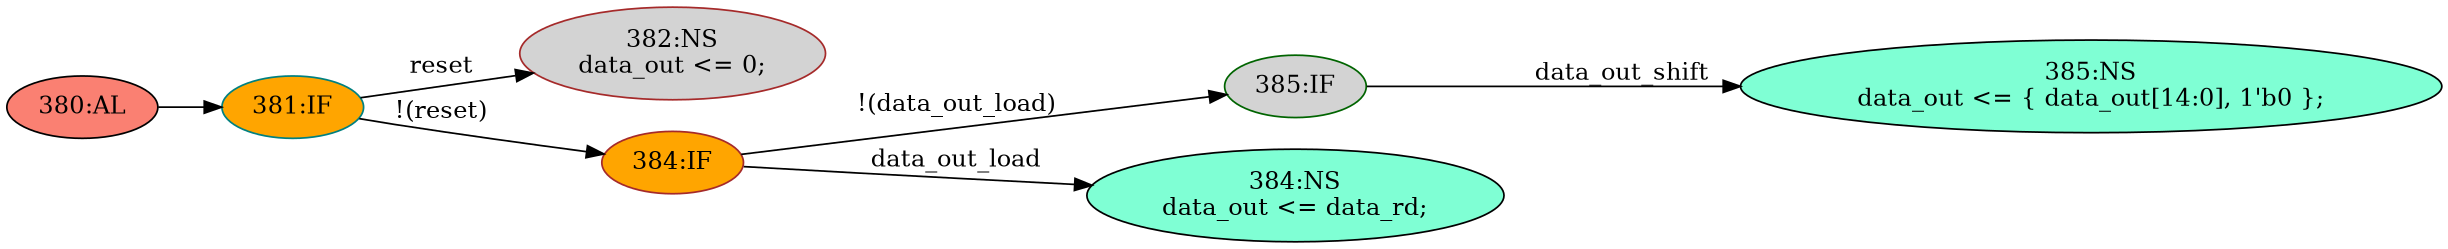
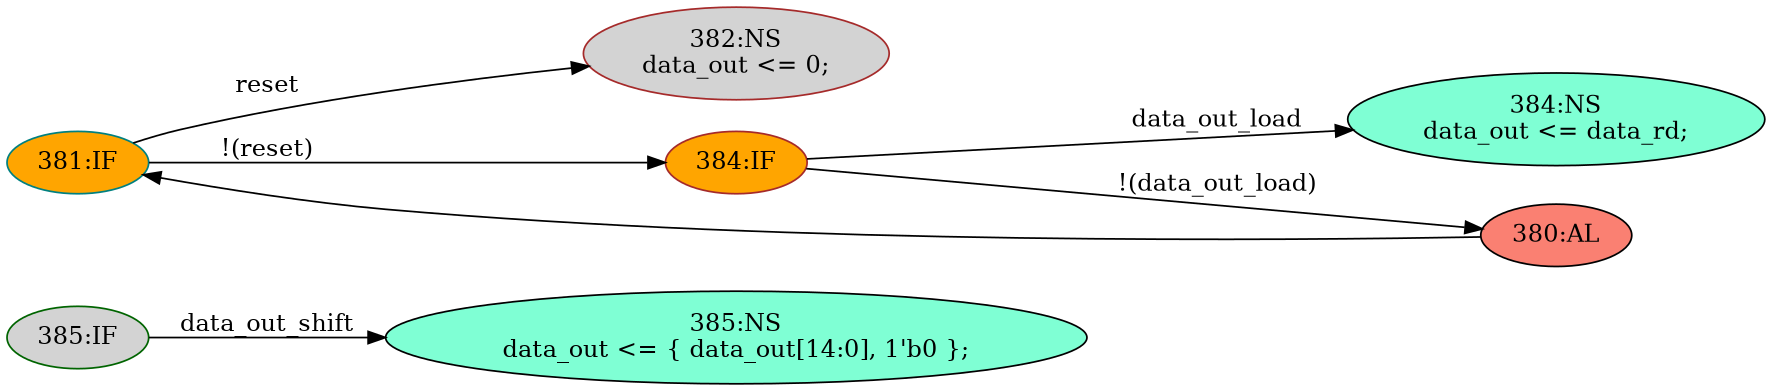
(975, 126) -> (1135, 198)
